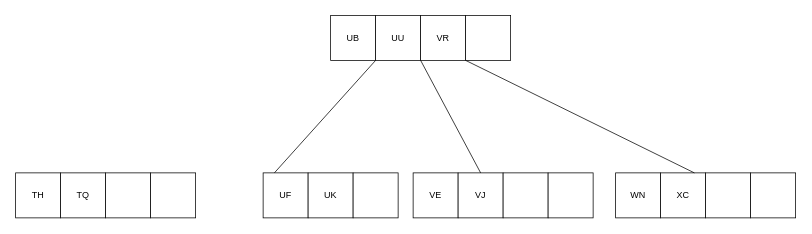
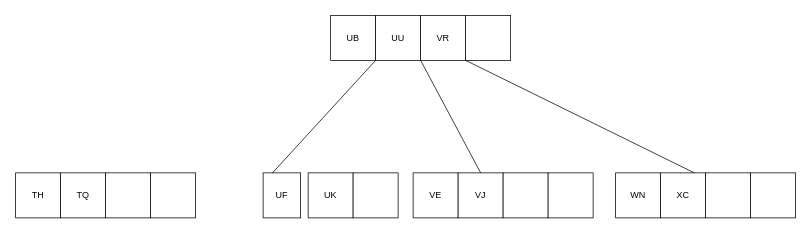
(285, 195) -> (282, 195)
